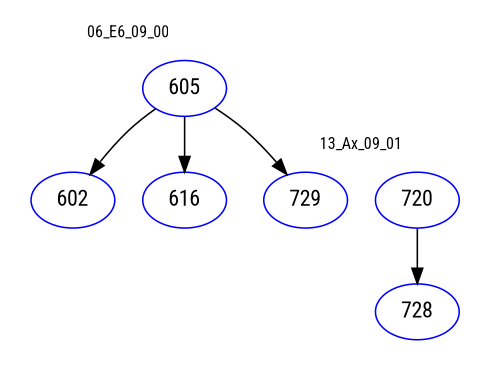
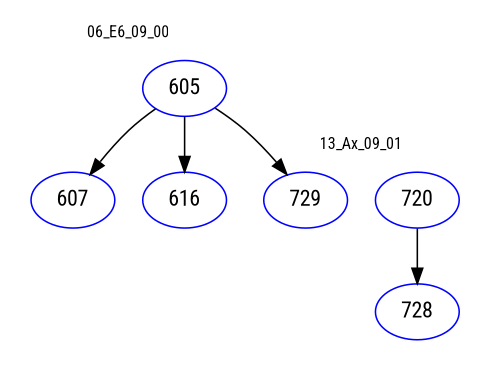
(73, 200) -> (73, 200)
